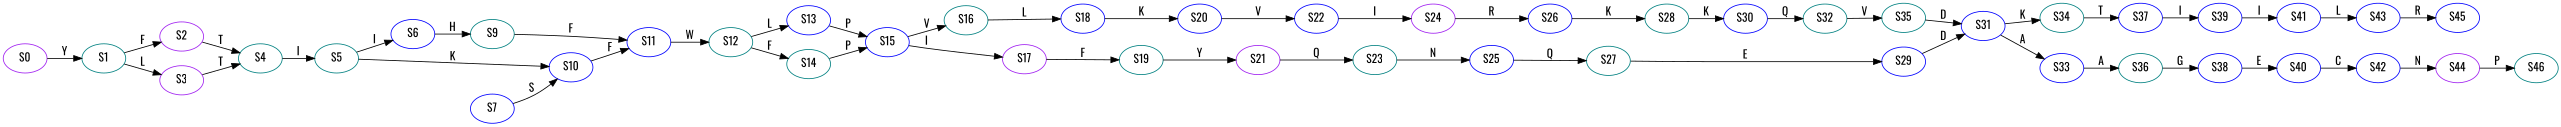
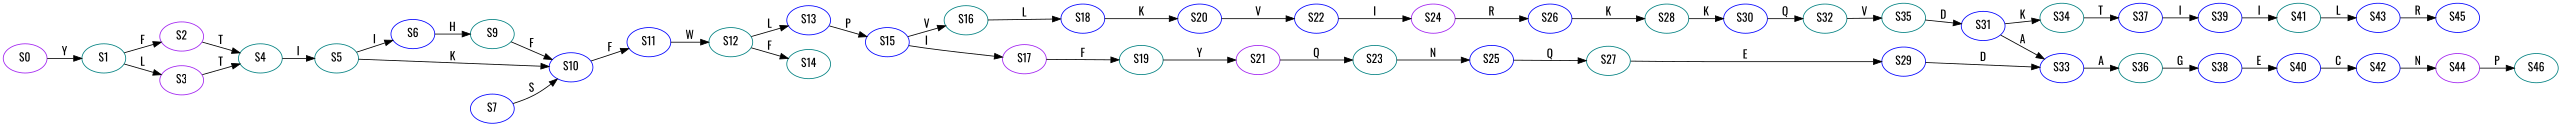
(2299, 18) -> (2299, 18)
(567, 36) -> (528, 49)
(1940, 46) -> (1979, 65)
(844, 54) -> none
